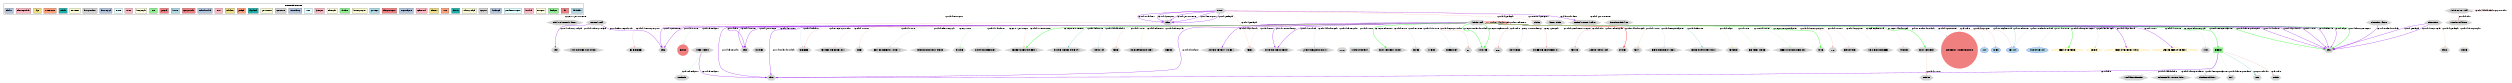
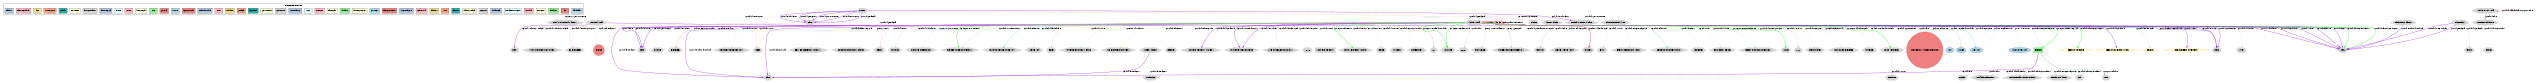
none -> (1078, 50)
